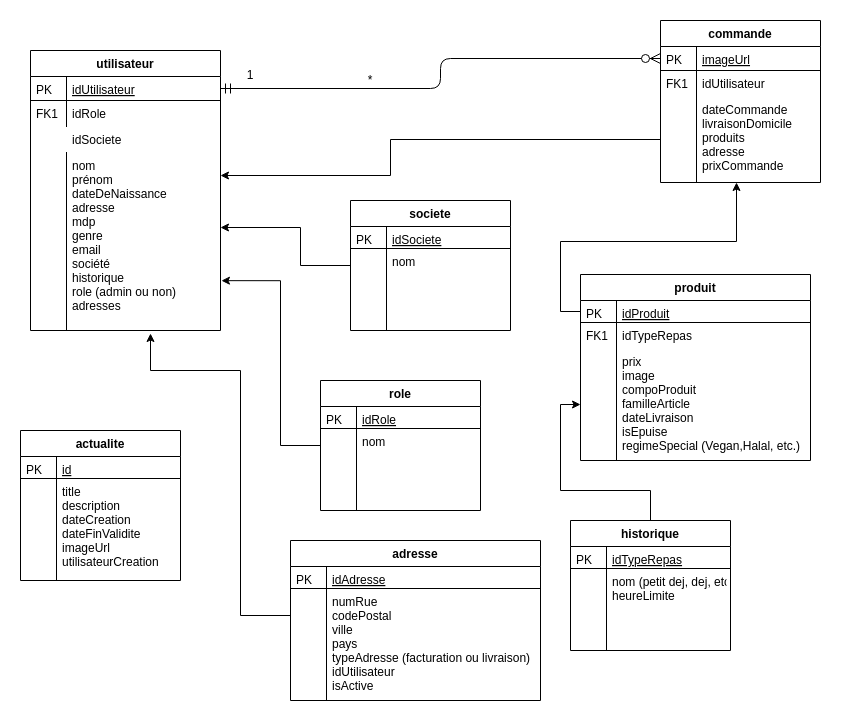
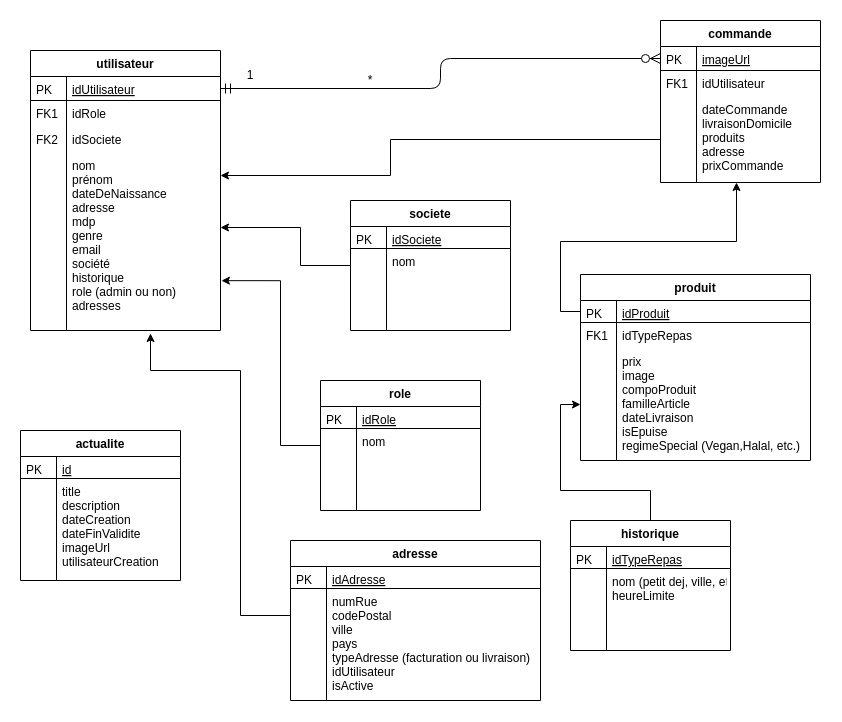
none -> (49, 140)
(687, 582) -> (689, 582)
